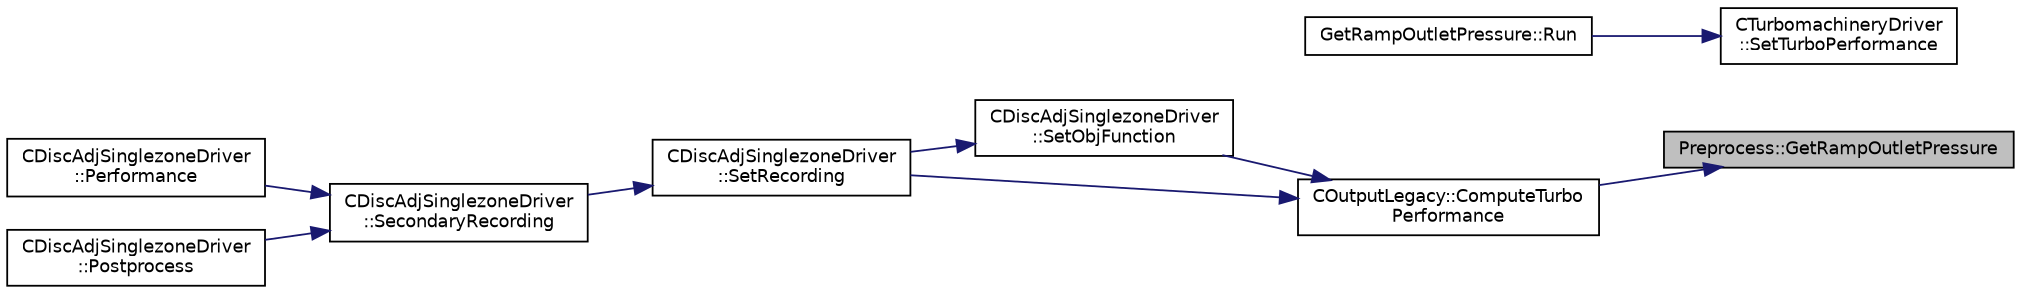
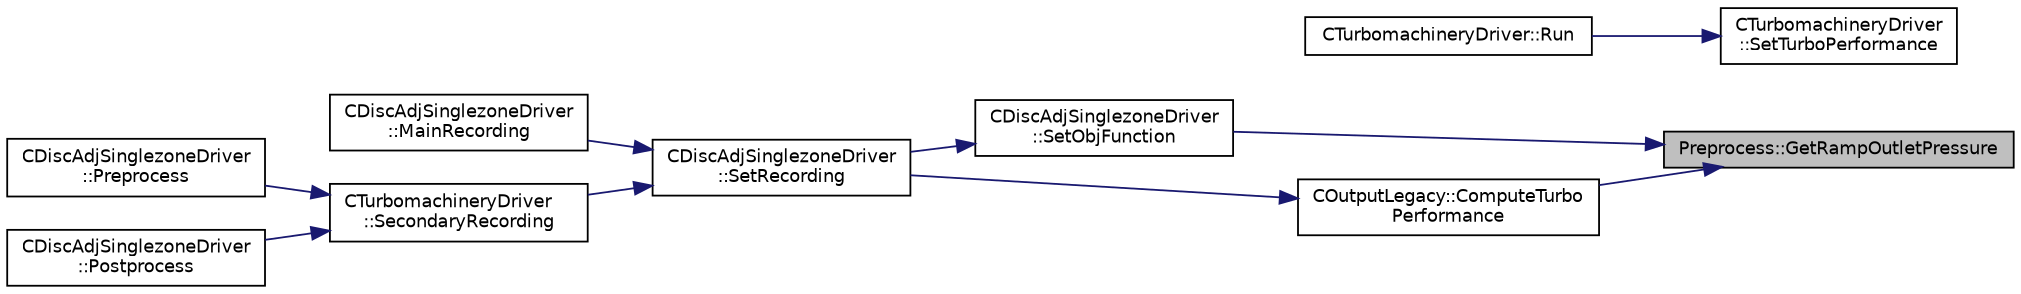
(1449, 36) -> (1449, 36)
none -> (459, 123)
(1267, 166) -> (1440, 138)
(136, 168) -> (136, 168)
(459, 213) -> (459, 213)
